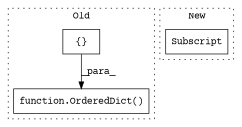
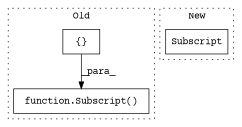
(81, 101) -> (81, 101)
